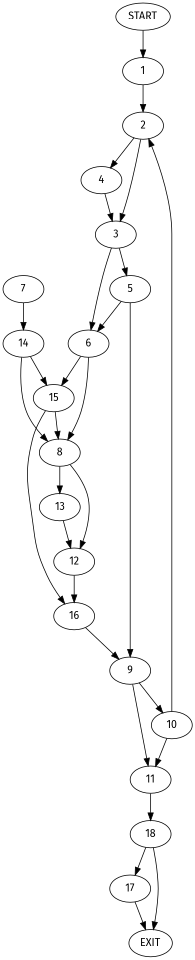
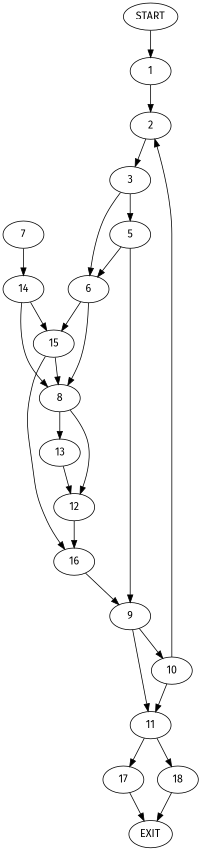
(101, 180) -> none
(142, 858) -> (139, 749)
